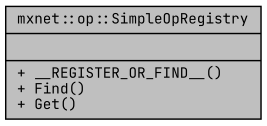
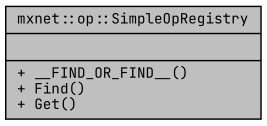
(121, 73) -> (103, 73)
